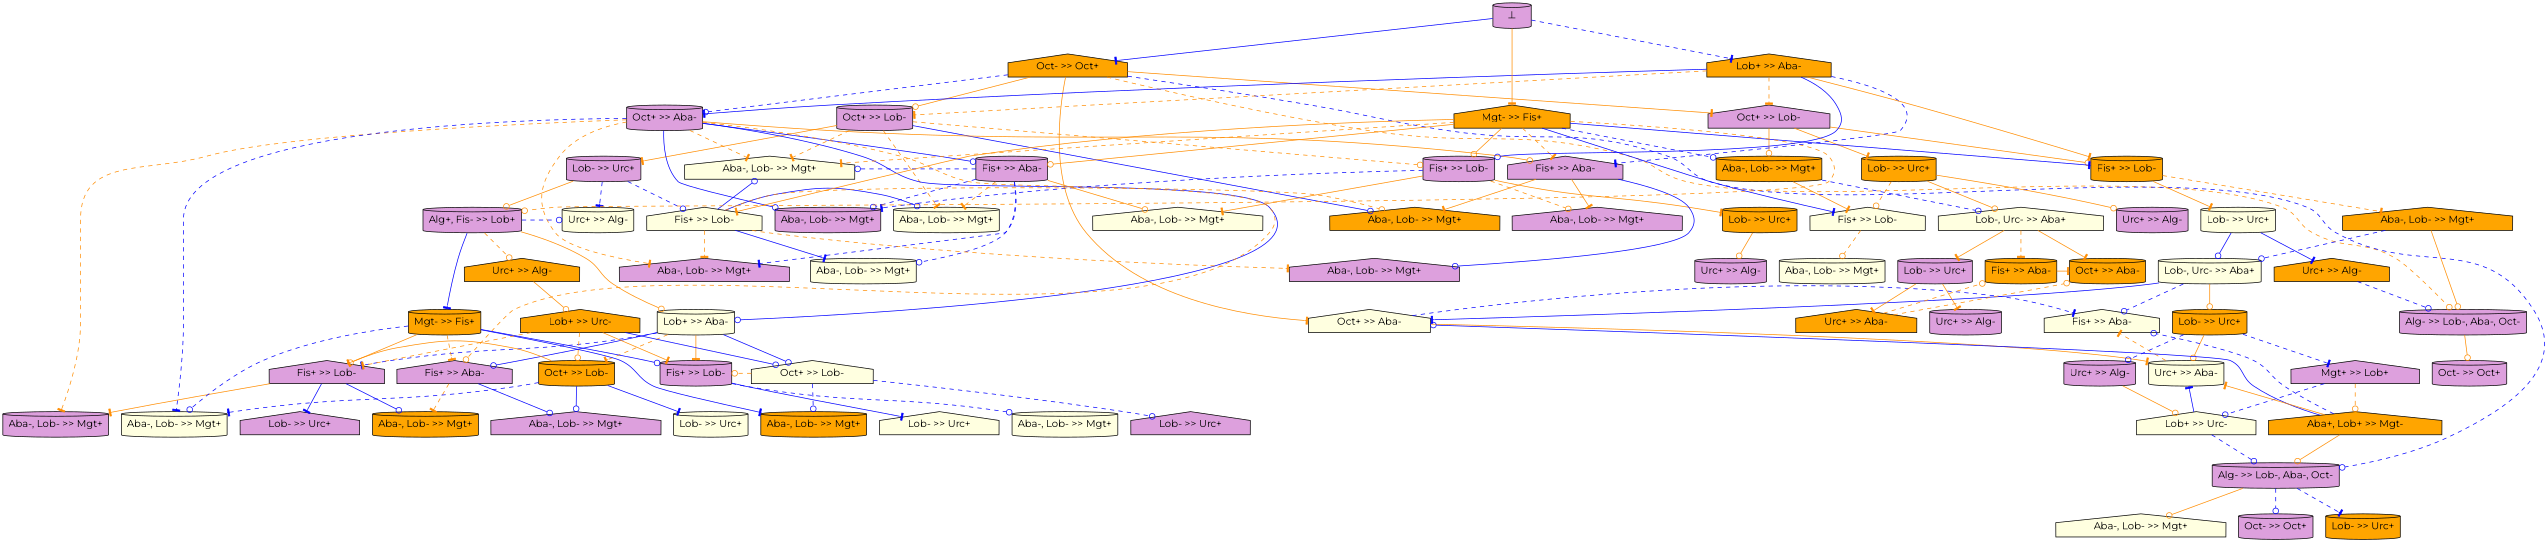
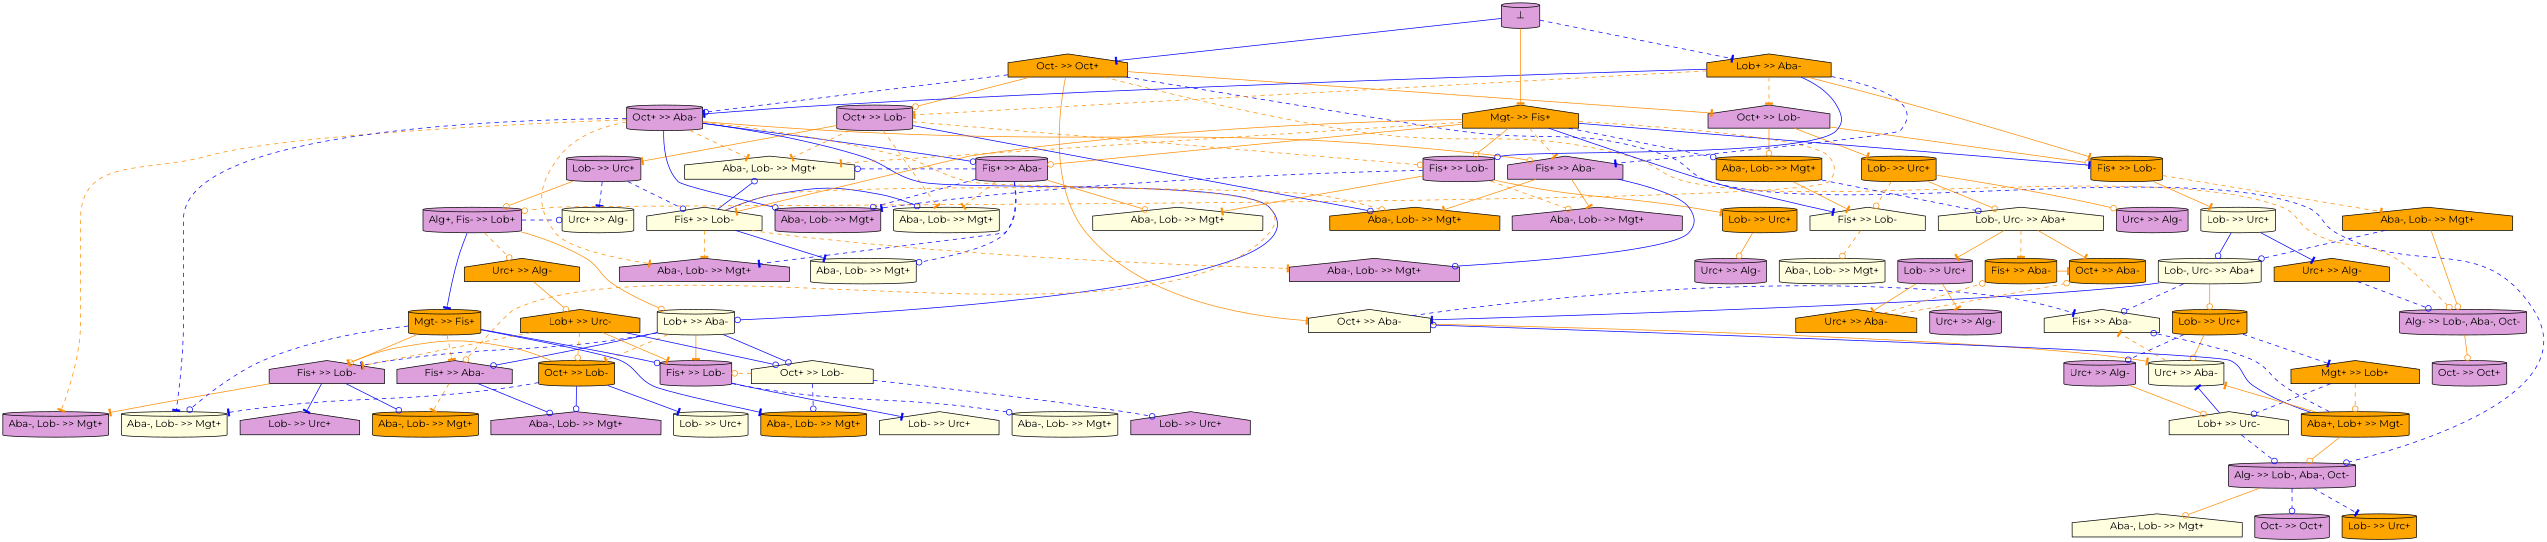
(2355, 373) -> (2355, 373)
(2355, 424) -> (2355, 424)
